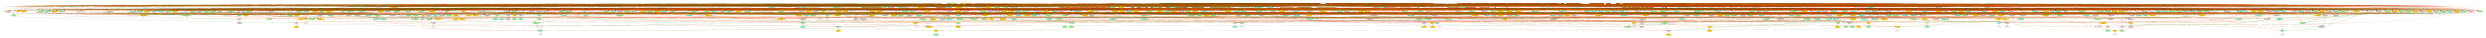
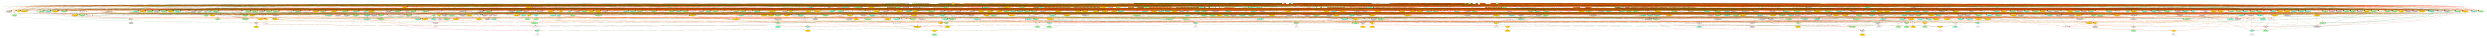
(502, 19) -> none
